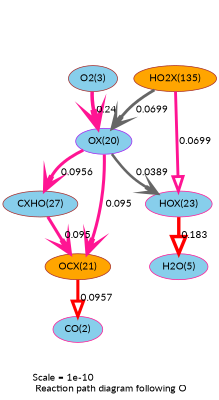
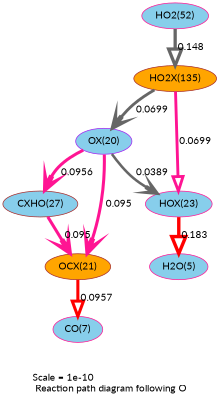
none -> (175, 16)
(93, 79) -> none
(78, 329) -> (78, 329)
